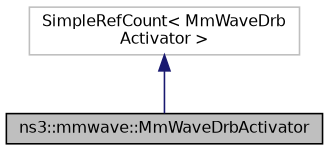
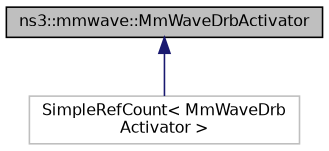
(164, 92) -> (164, 75)
